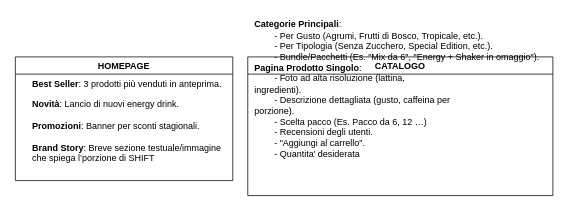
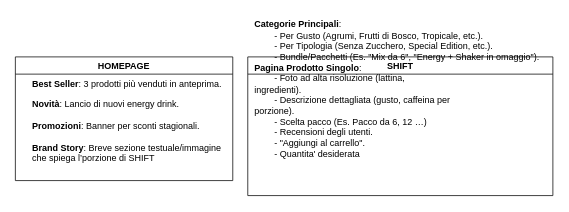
(401, 66) -> (401, 66)
